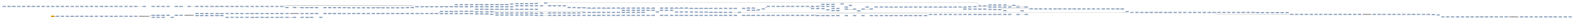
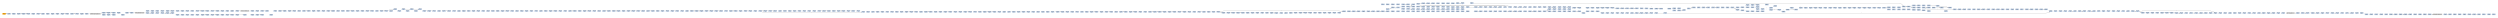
none -> (955, 12)
